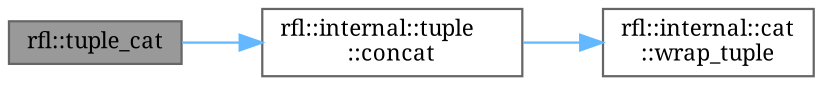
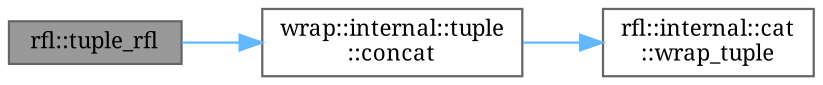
(95, 43) -> (95, 43)
(392, 43) -> (392, 43)
